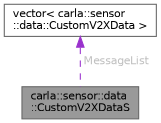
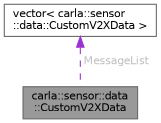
(80, 103) -> (80, 103)
